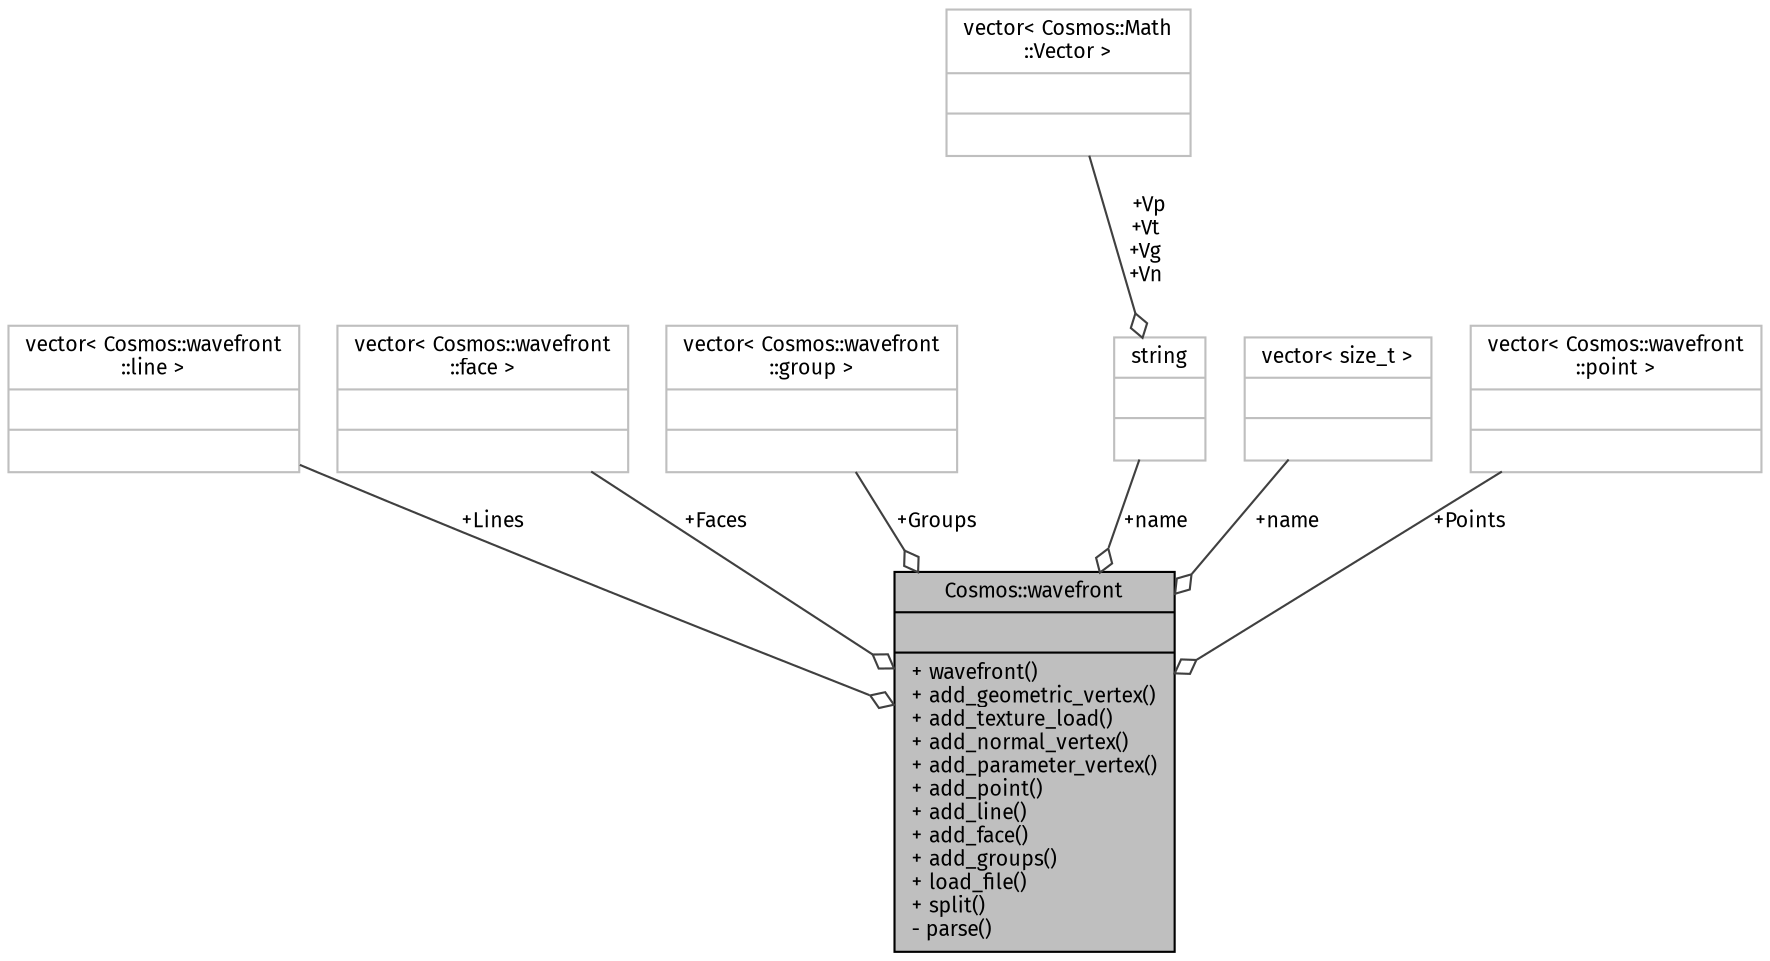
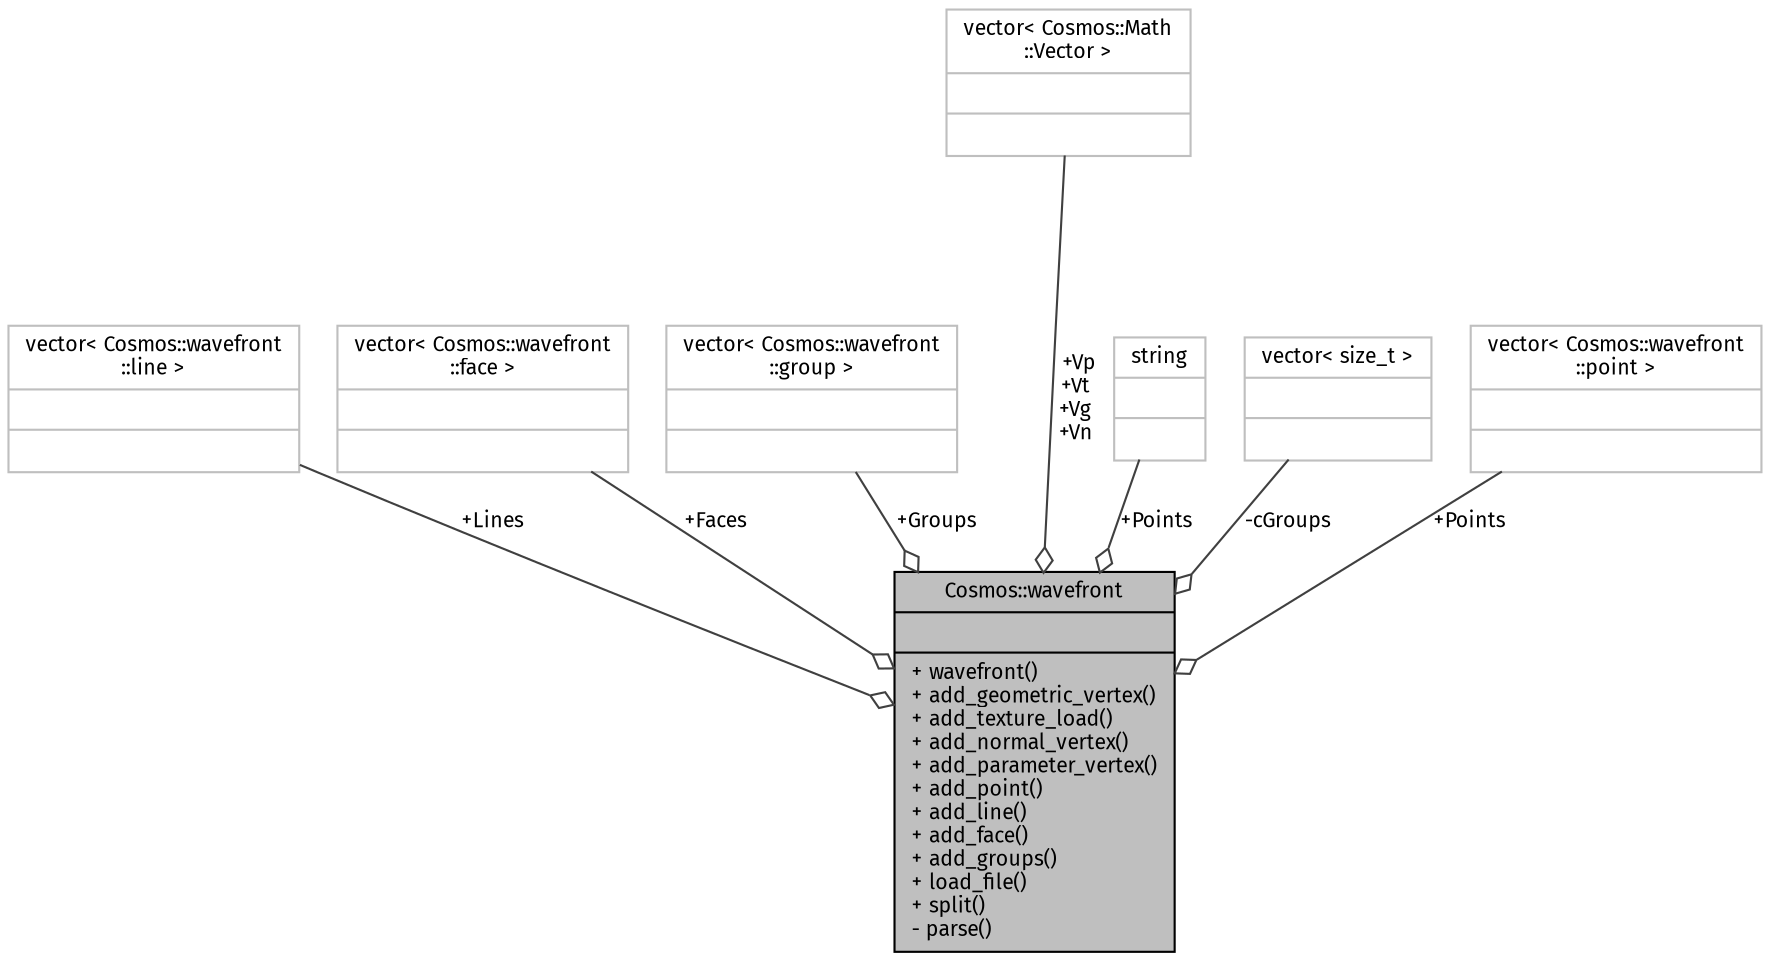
(1112, 235) -> (1055, 351)
(1153, 522) -> (1153, 522)
(1285, 522) -> (1285, 522)
